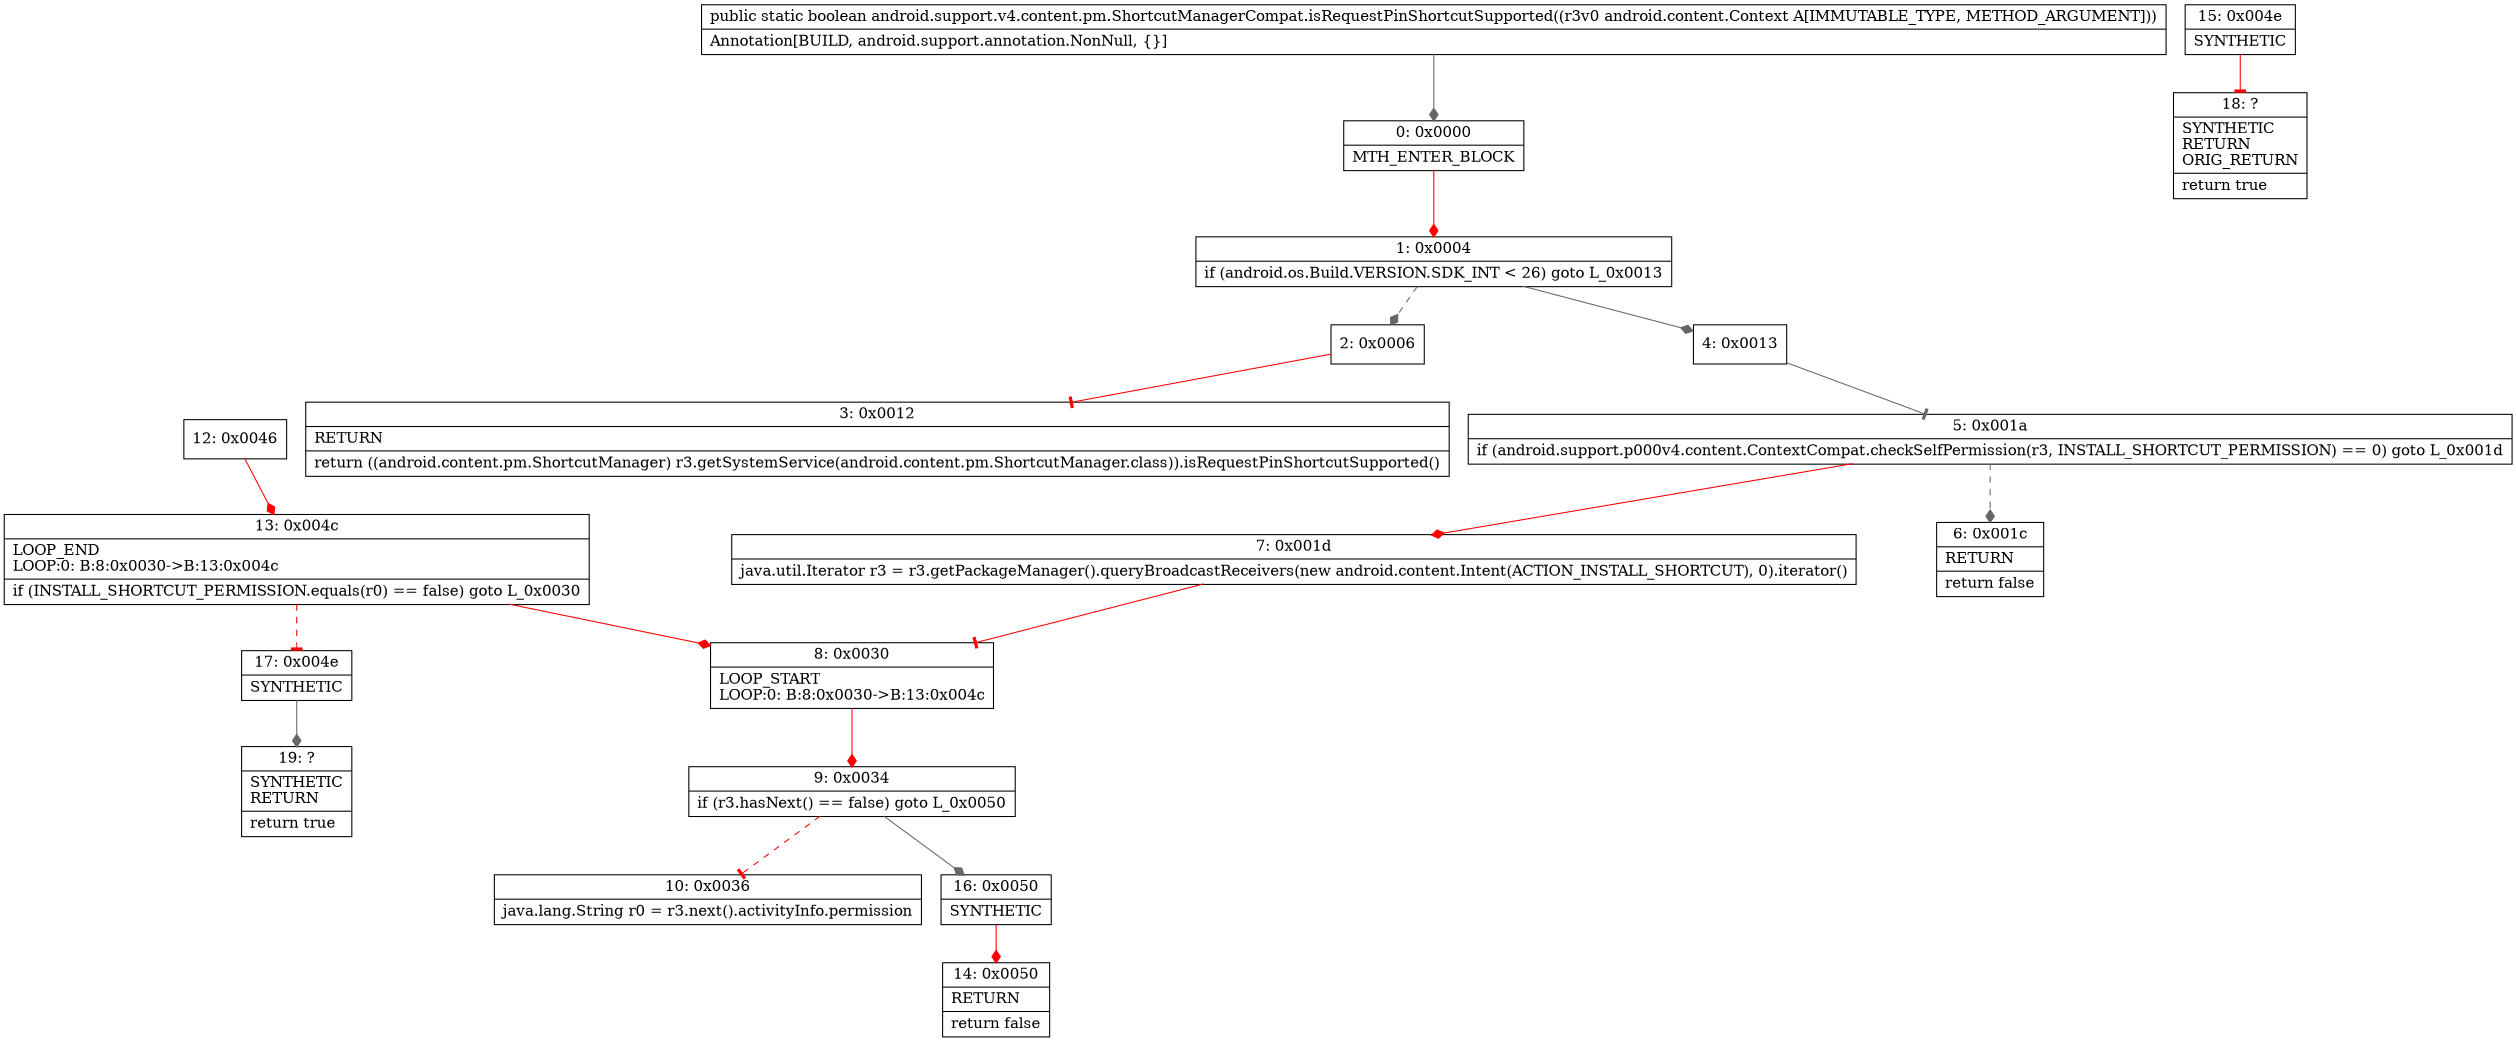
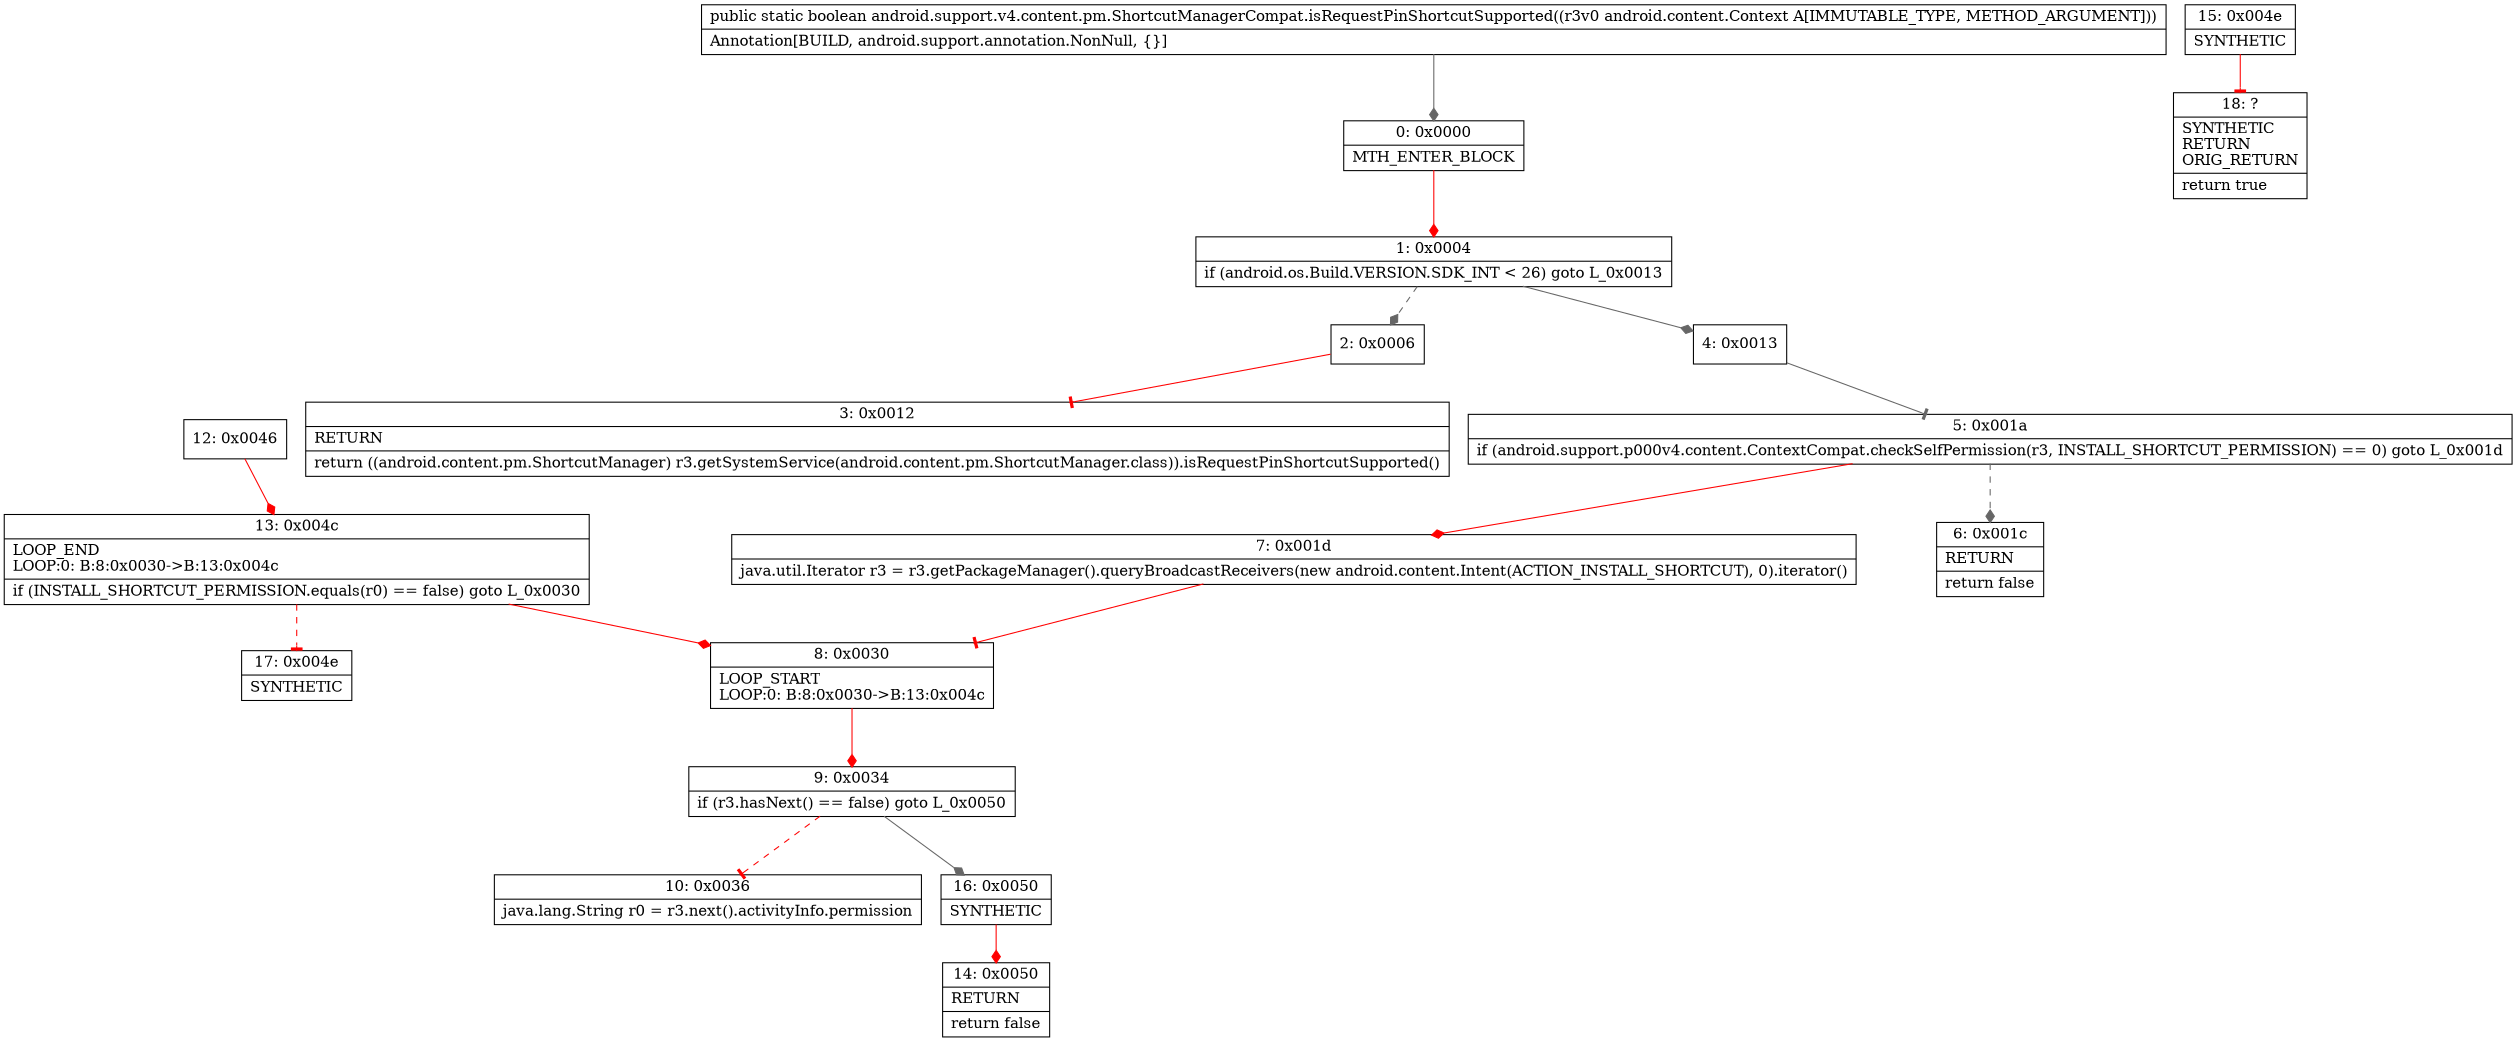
(297, 792) -> none
